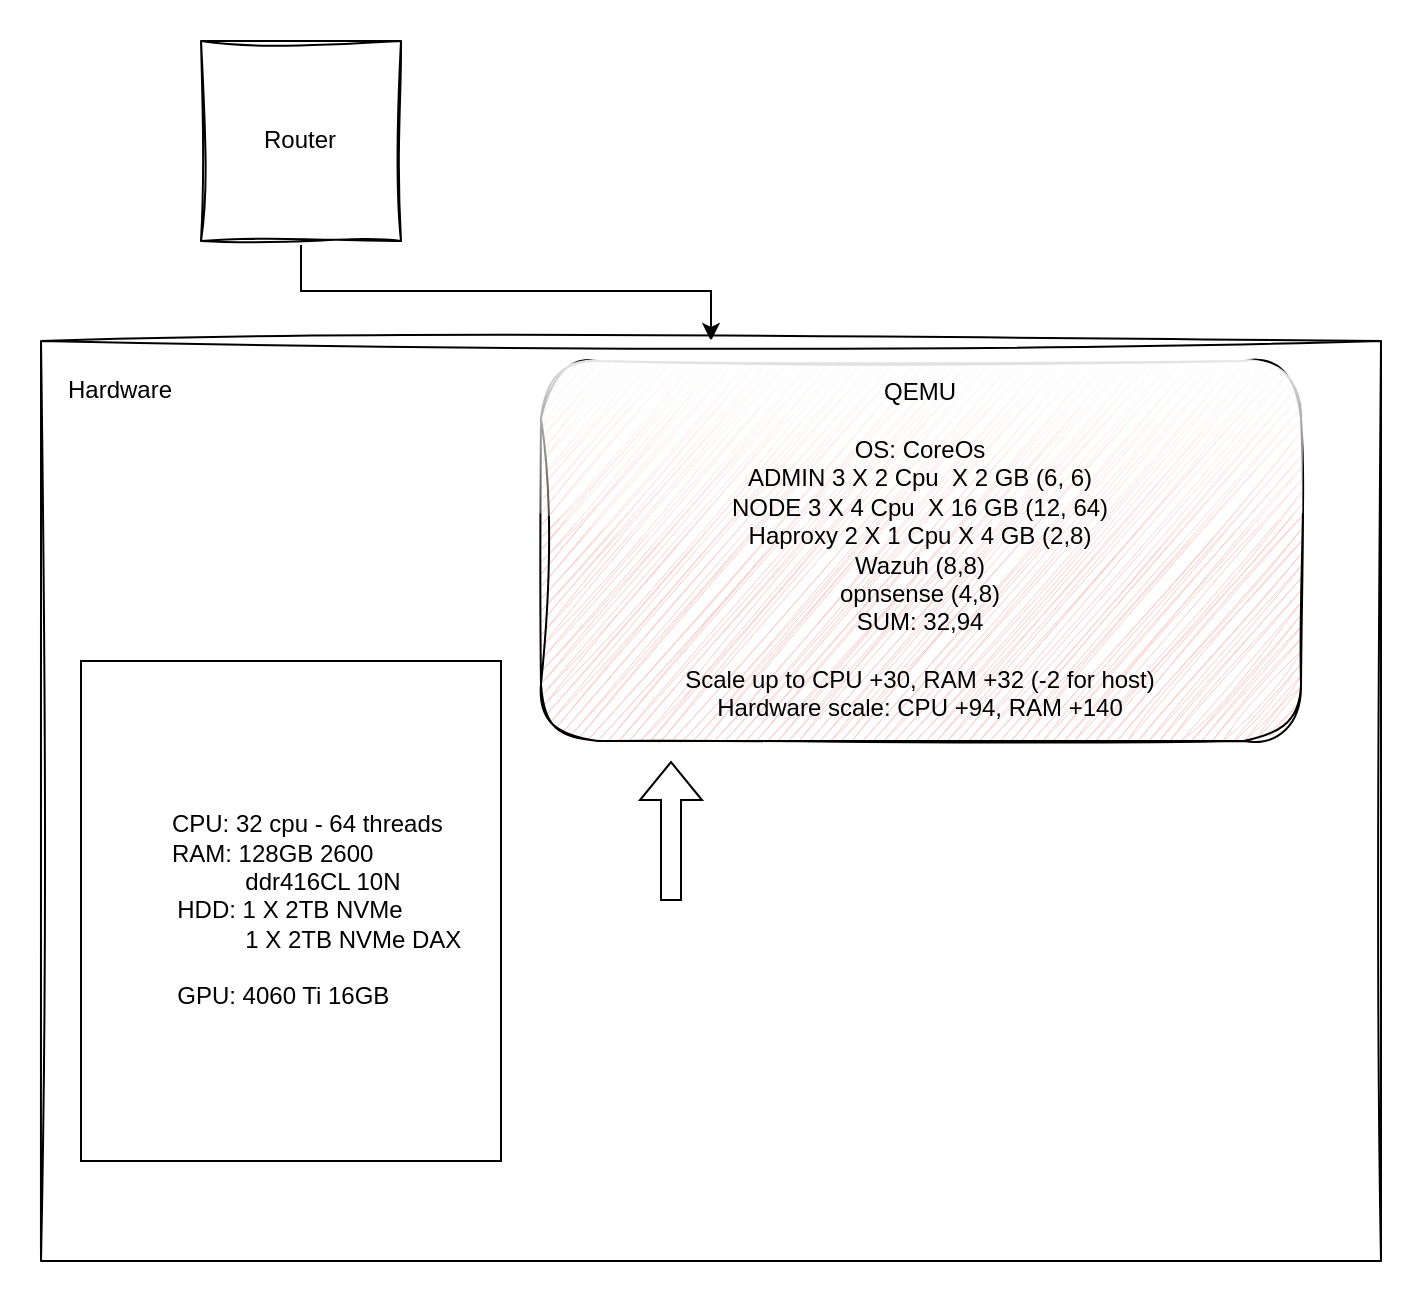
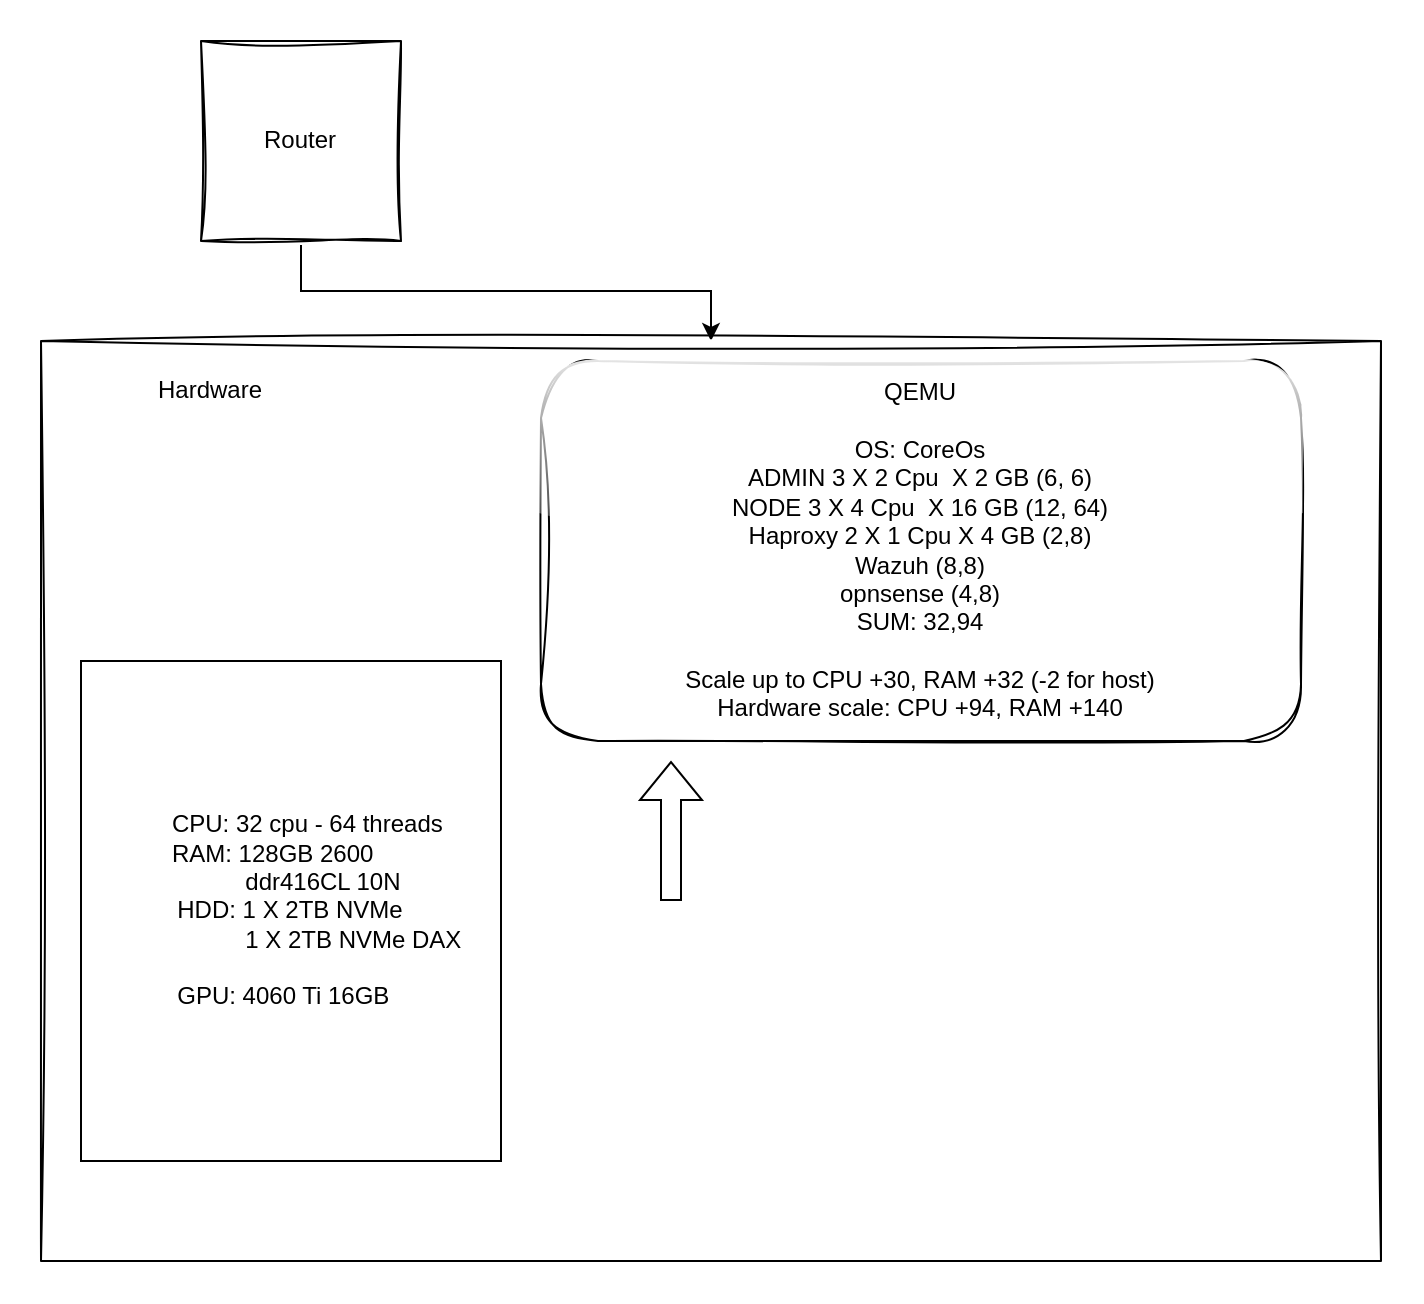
(121, 391) -> (211, 391)
(921, 551) -> (921, 551)
